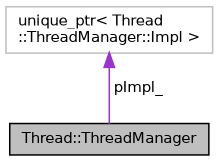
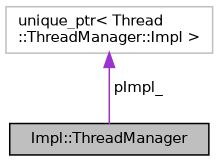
(109, 139) -> (109, 139)
